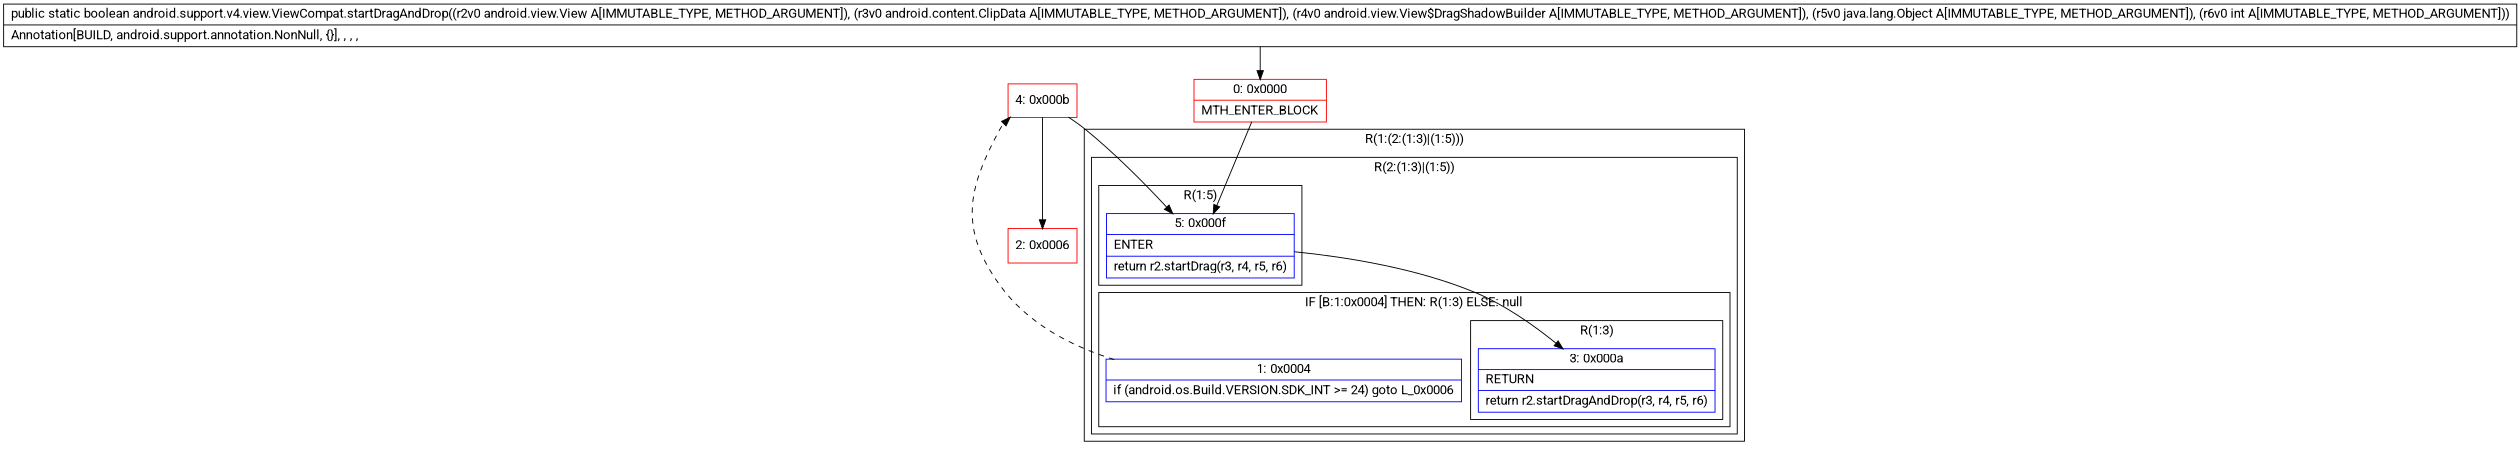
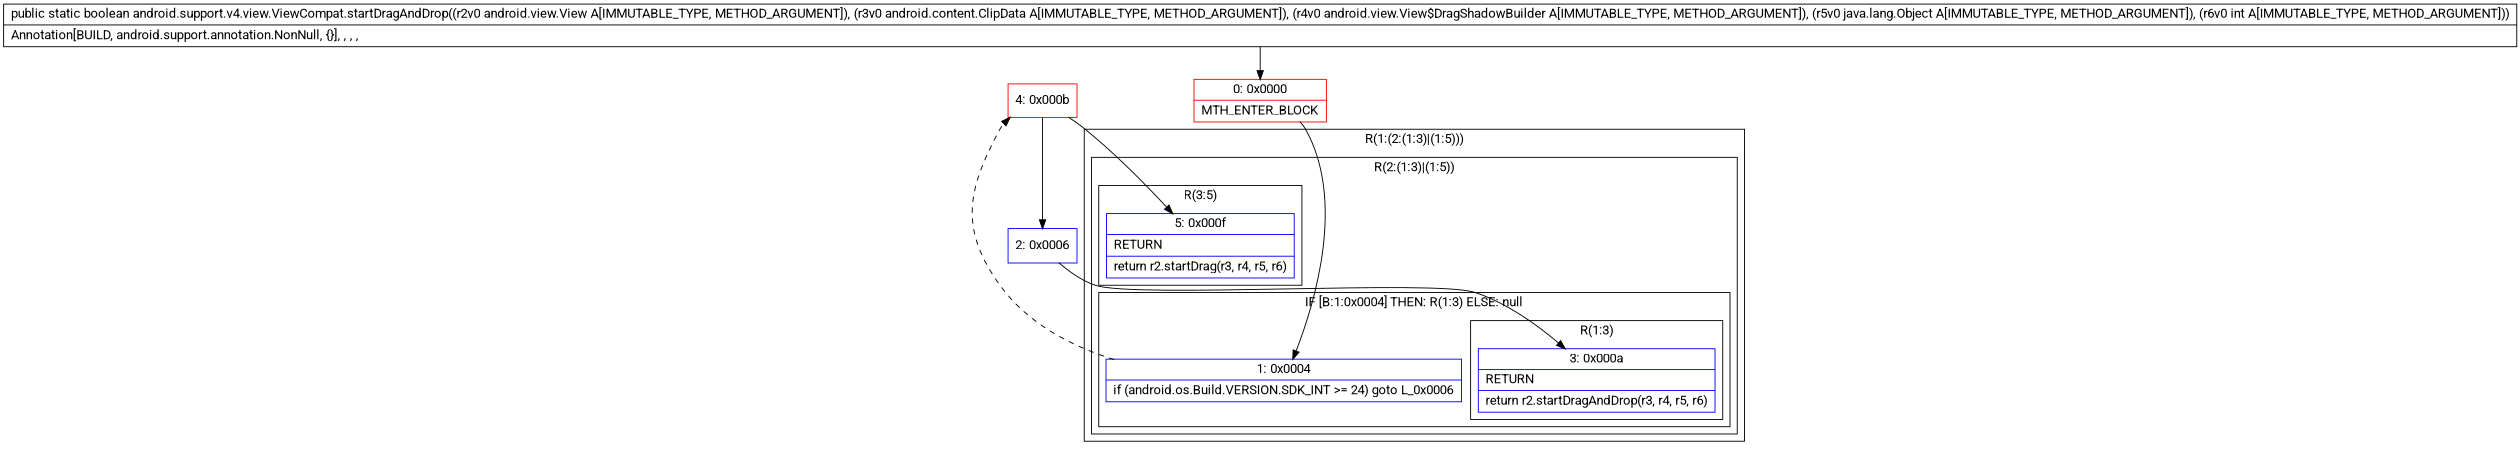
(1234, 164) -> (1324, 236)
(1200, 196) -> (1200, 196)
(1134, 245) -> (1138, 245)
(1043, 246) -> (1043, 246)
(1433, 278) -> (1313, 288)
